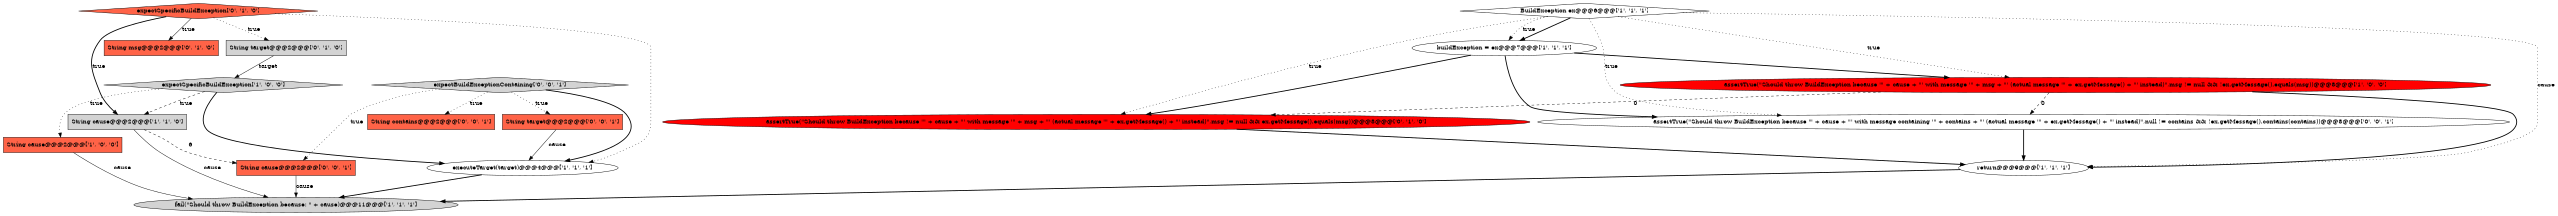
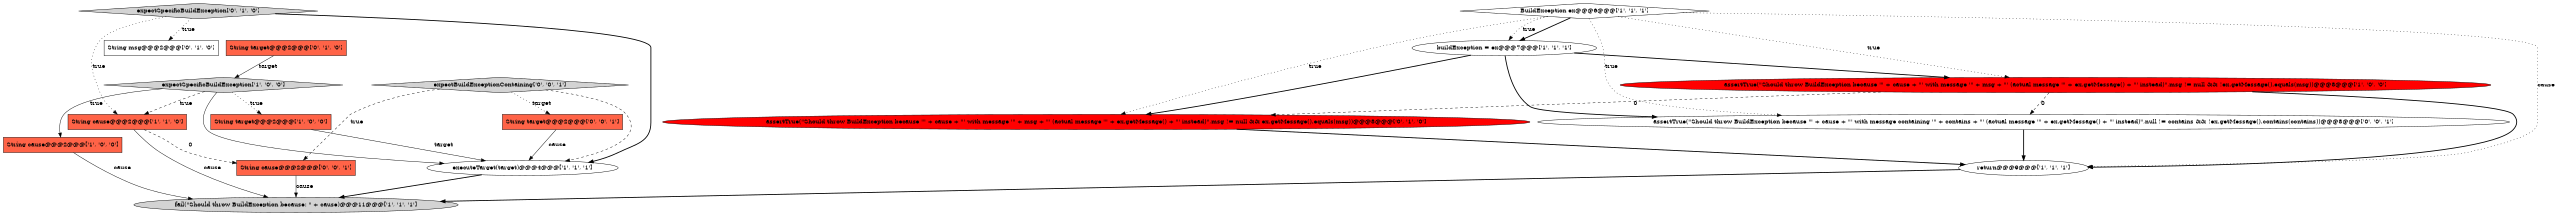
(198, 11) -> (198, 11)
(182, 28) -> (182, 28)
(239, 28) -> none
(539, 28) -> (539, 28)
(98, 44) -> (98, 44)
(161, 48) -> (161, 48)
(286, 48) -> (286, 48)
(99, 98) -> (99, 98)
(542, 103) -> (542, 103)
(365, 108) -> (365, 108)
(627, 115) -> (627, 115)
(127, 122) -> (127, 122)
none -> (271, 122)
(431, 122) -> none
(191, 145) -> (191, 145)
(301, 152) -> (301, 152)
